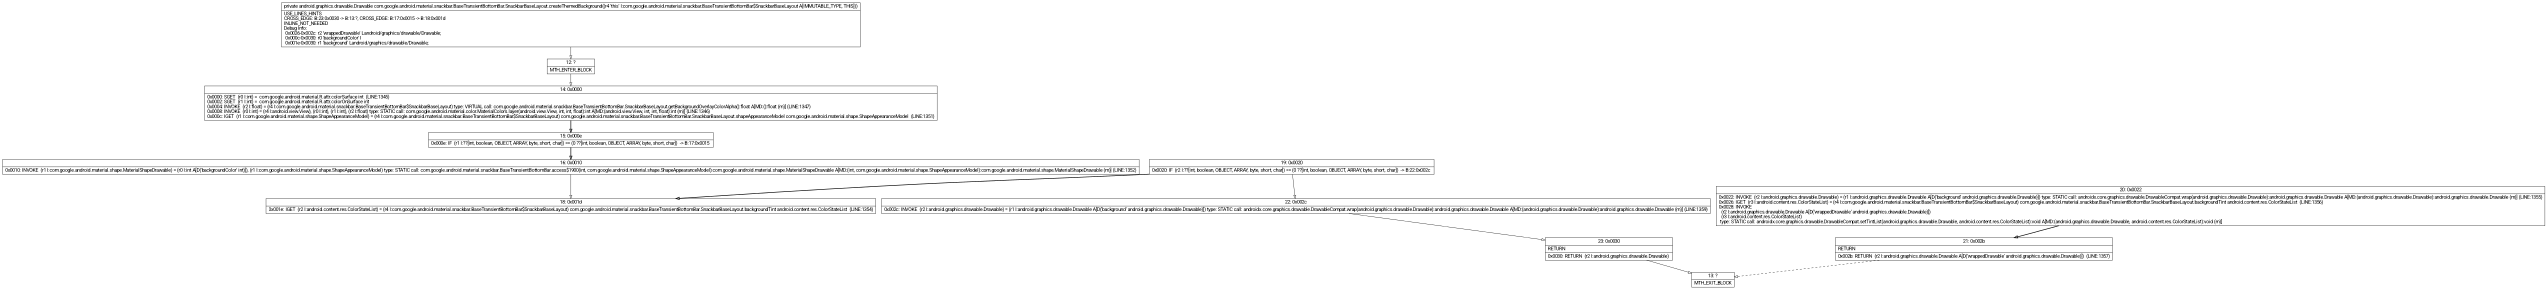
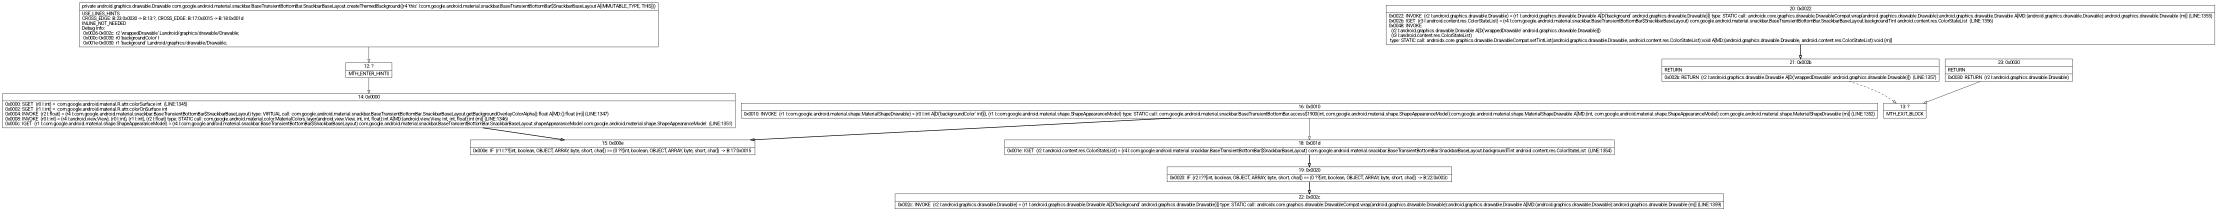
(571, 70) -> (369, 74)
(571, 152) -> (963, 129)
(914, 184) -> (1309, 159)
(1294, 185) -> (1309, 186)
(1736, 207) -> (1406, 26)
(1445, 227) -> none
